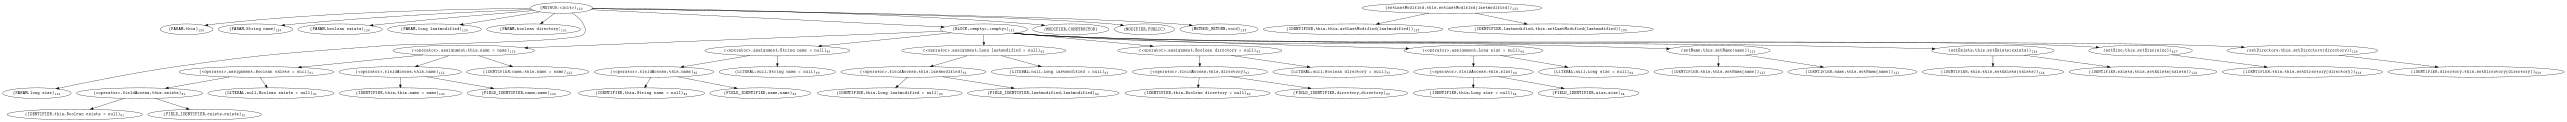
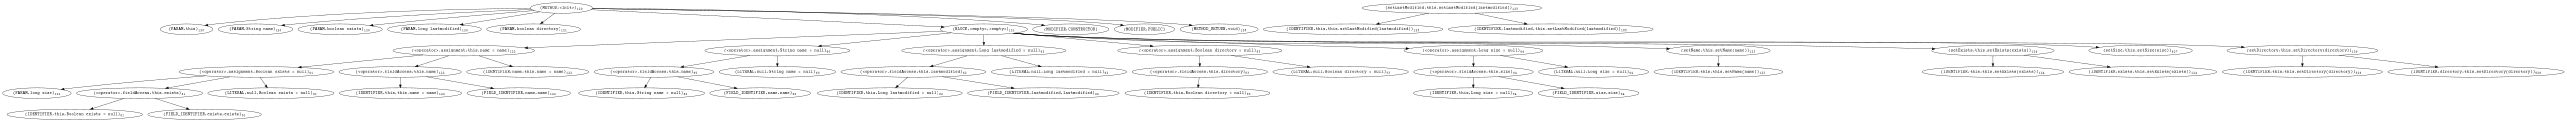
(334, 50) -> (135, 82)
(2218, 61) -> (2302, 60)
(1852, 72) -> none
(1342, 93) -> none
